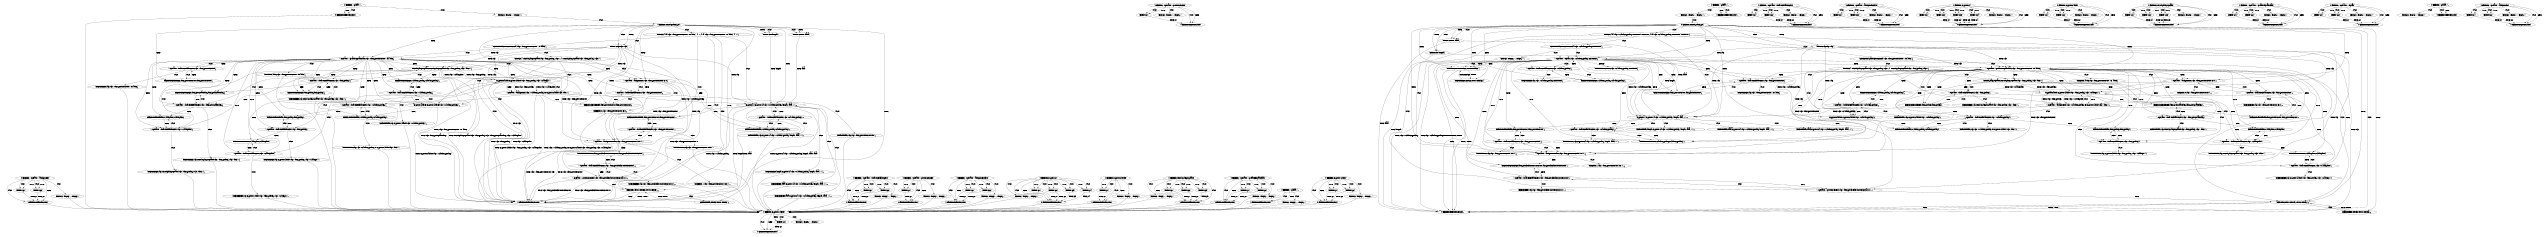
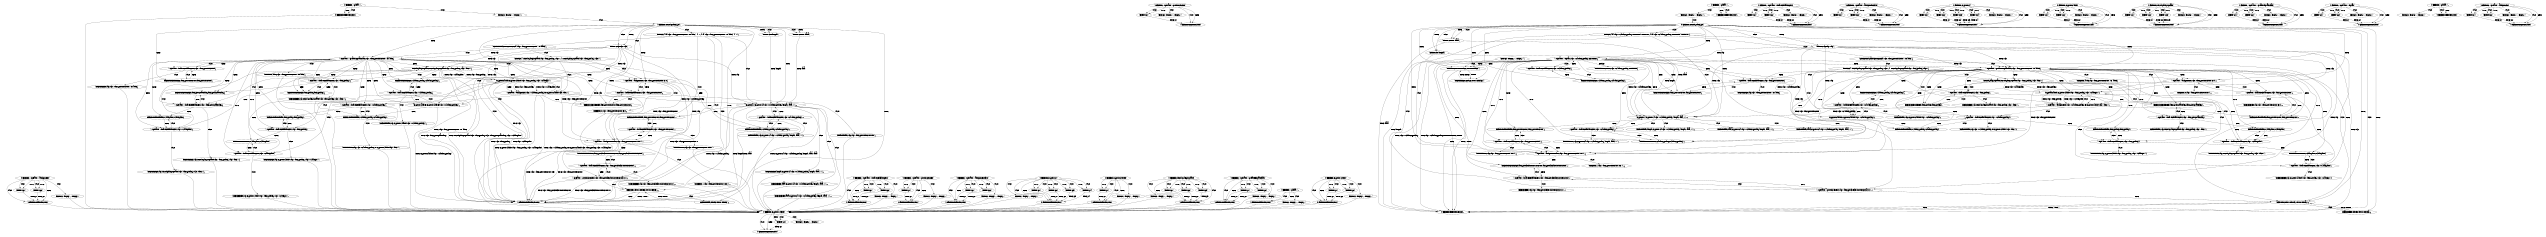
(1576, 47) -> none
(1465, 75) -> (1465, 75)
(1542, 81) -> none
